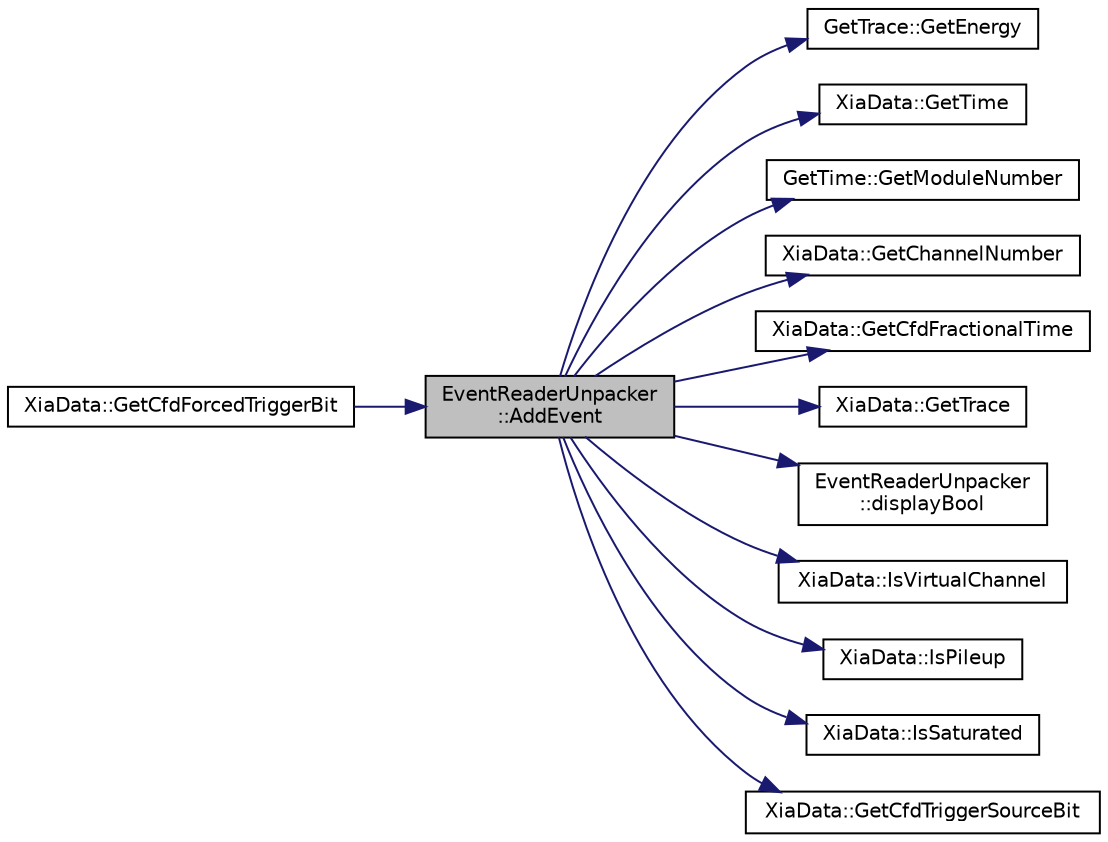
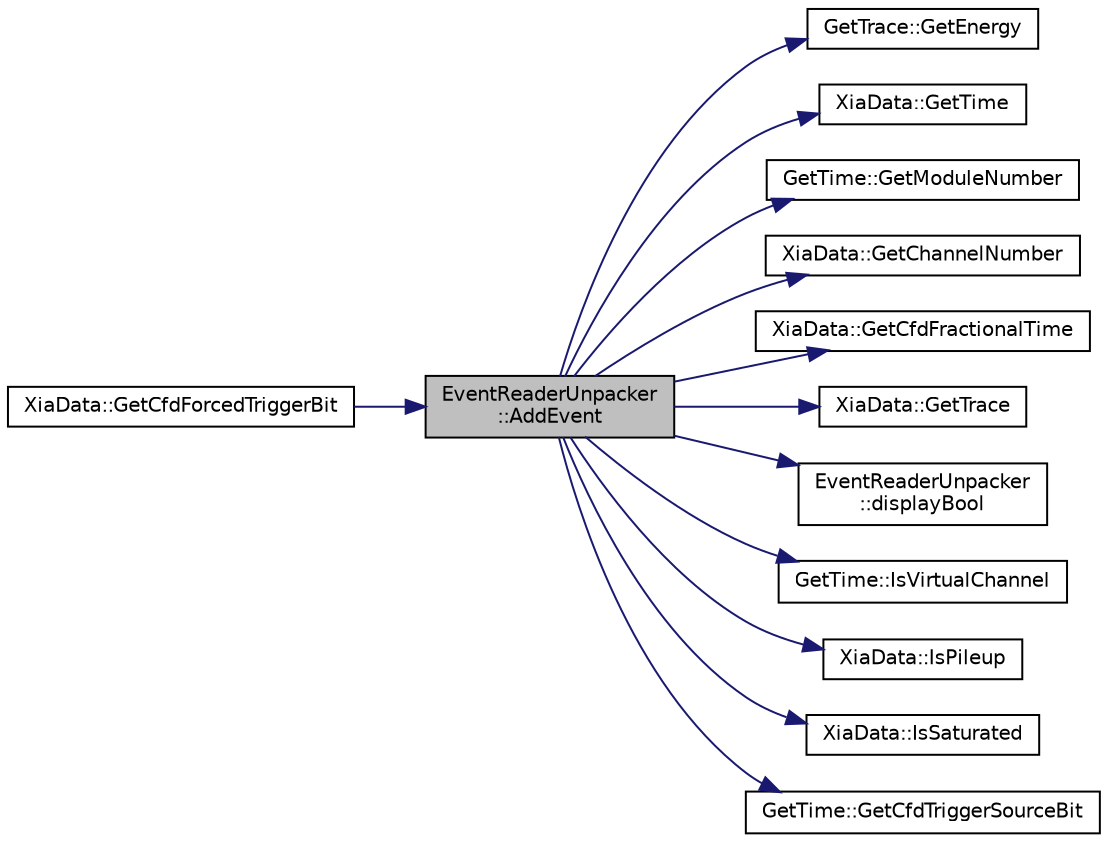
(923, 582) -> (923, 582)
(923, 812) -> (923, 812)
